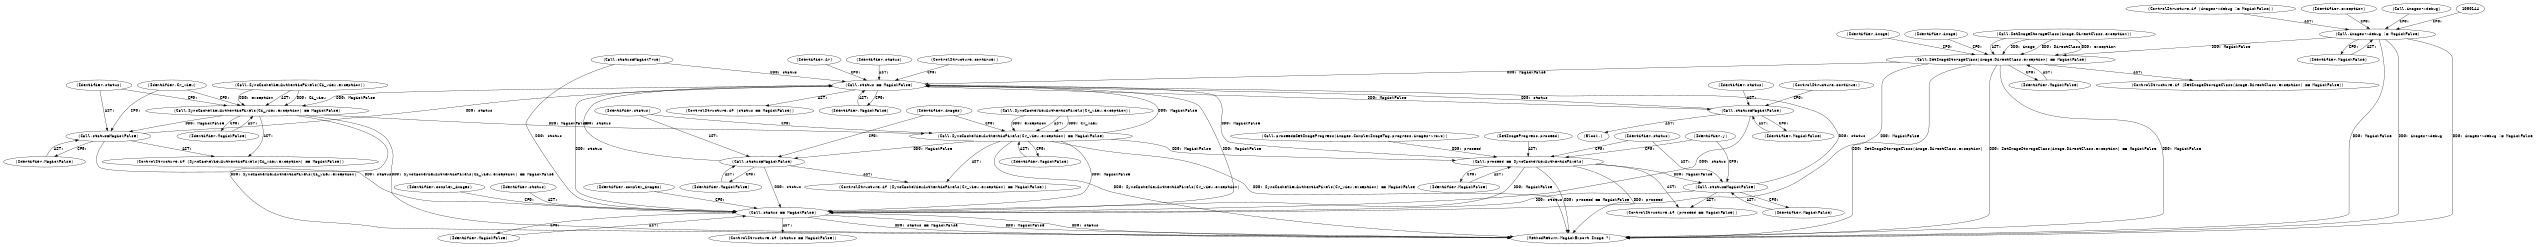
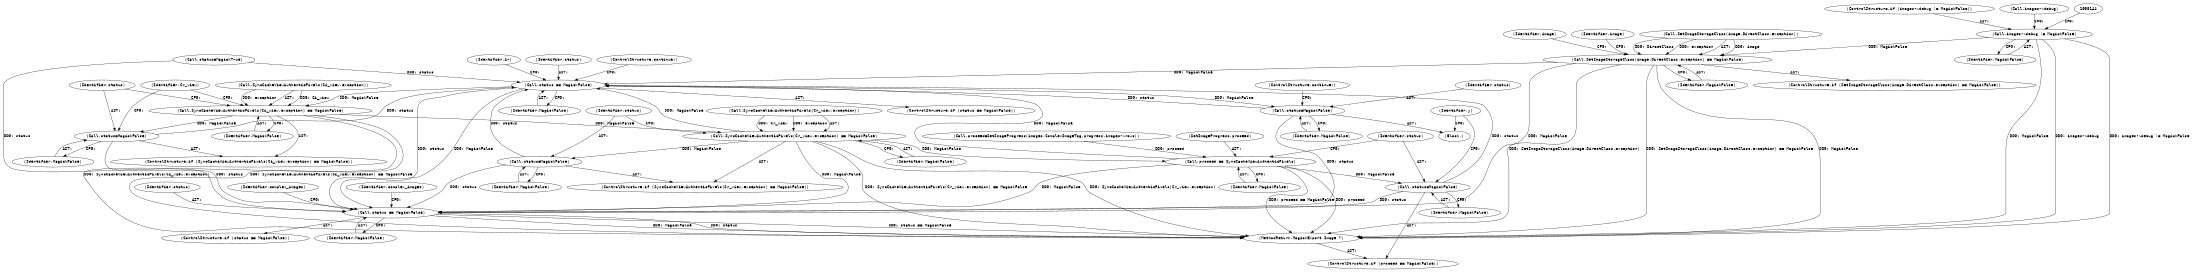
(2339, 9) -> none
(939, 111) -> none
(1631, 149) -> (1455, 122)
(1643, 172) -> (1340, 251)
